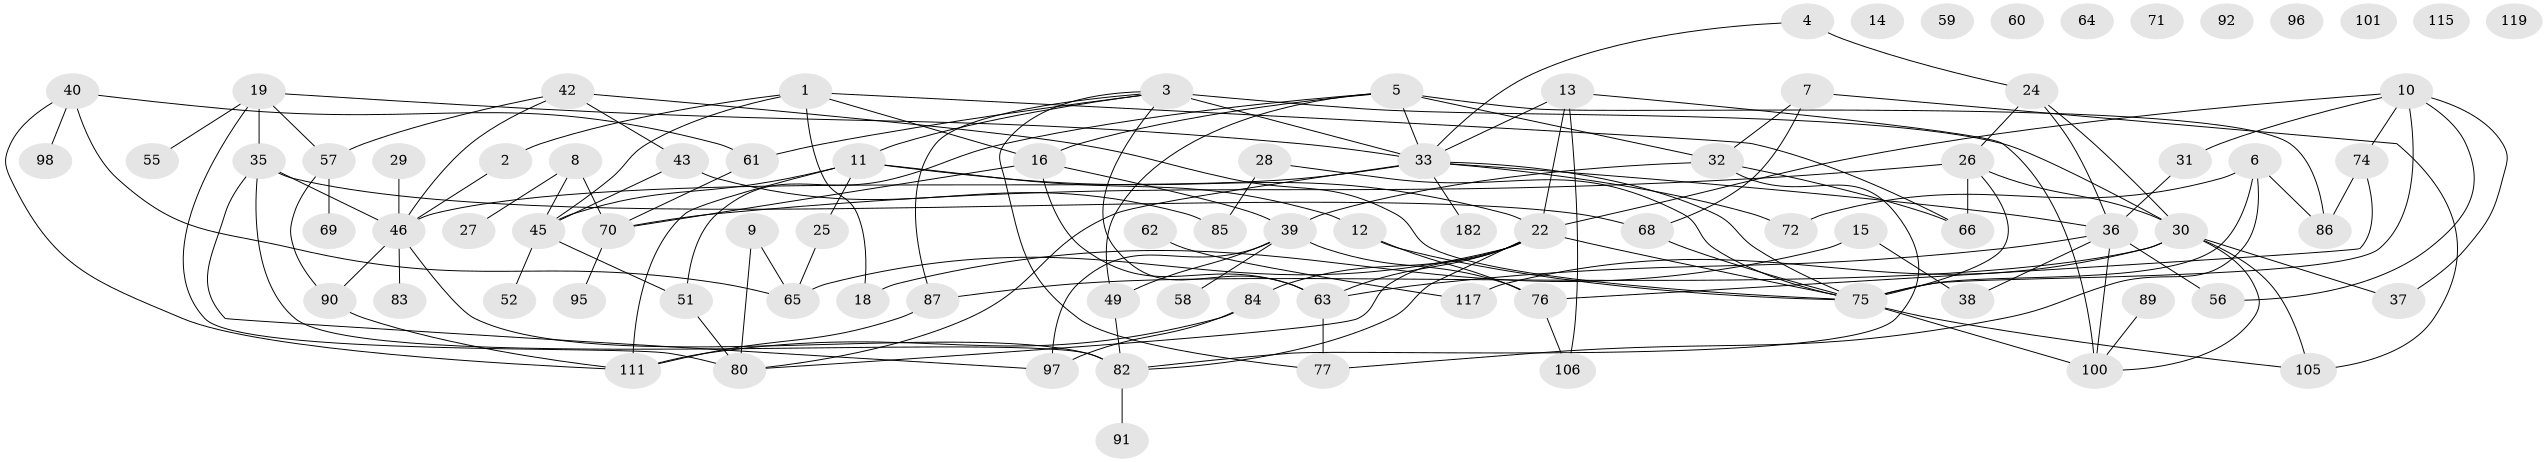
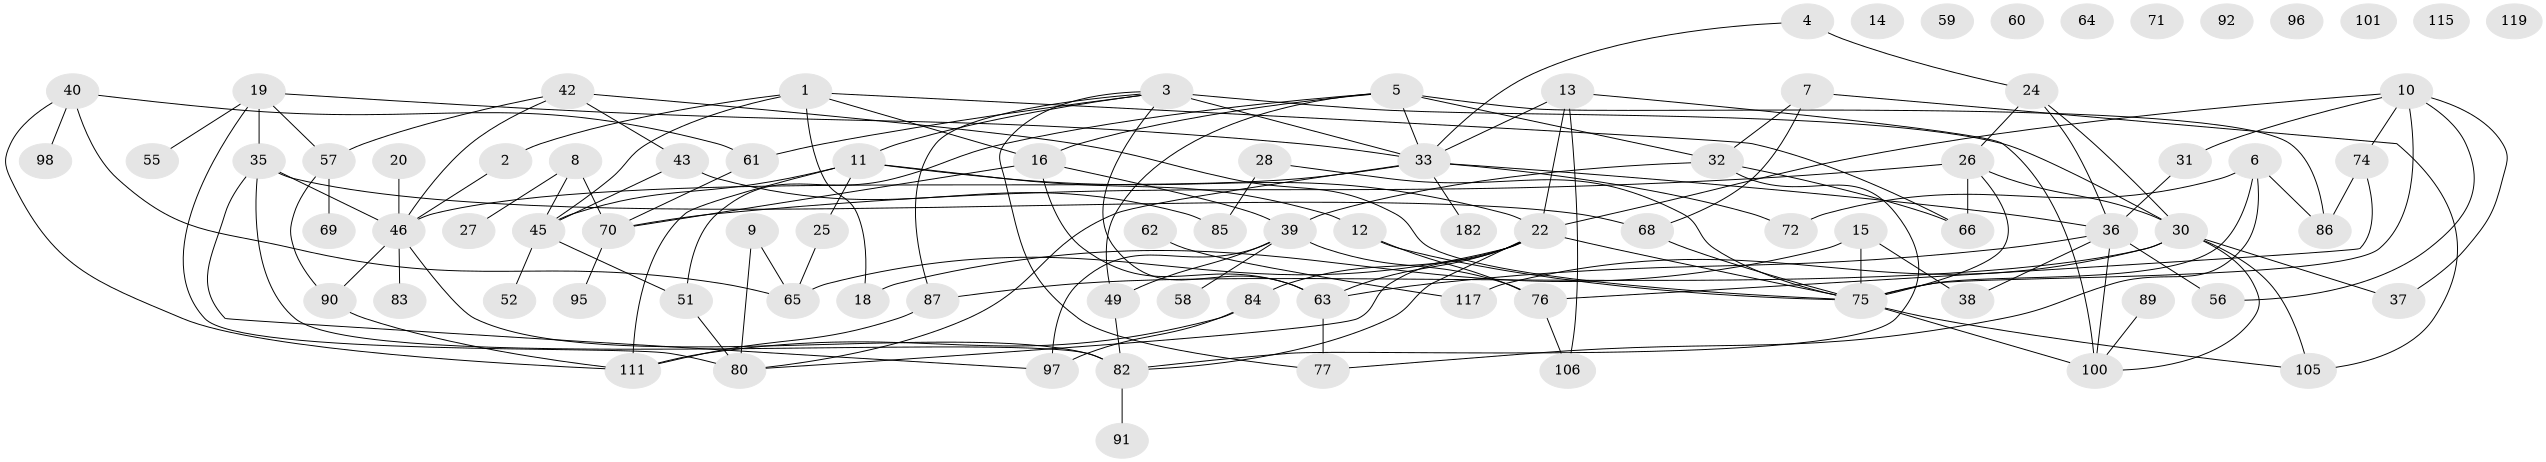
(399, 161) -> (399, 161)
(1696, 206) -> (1861, 266)
